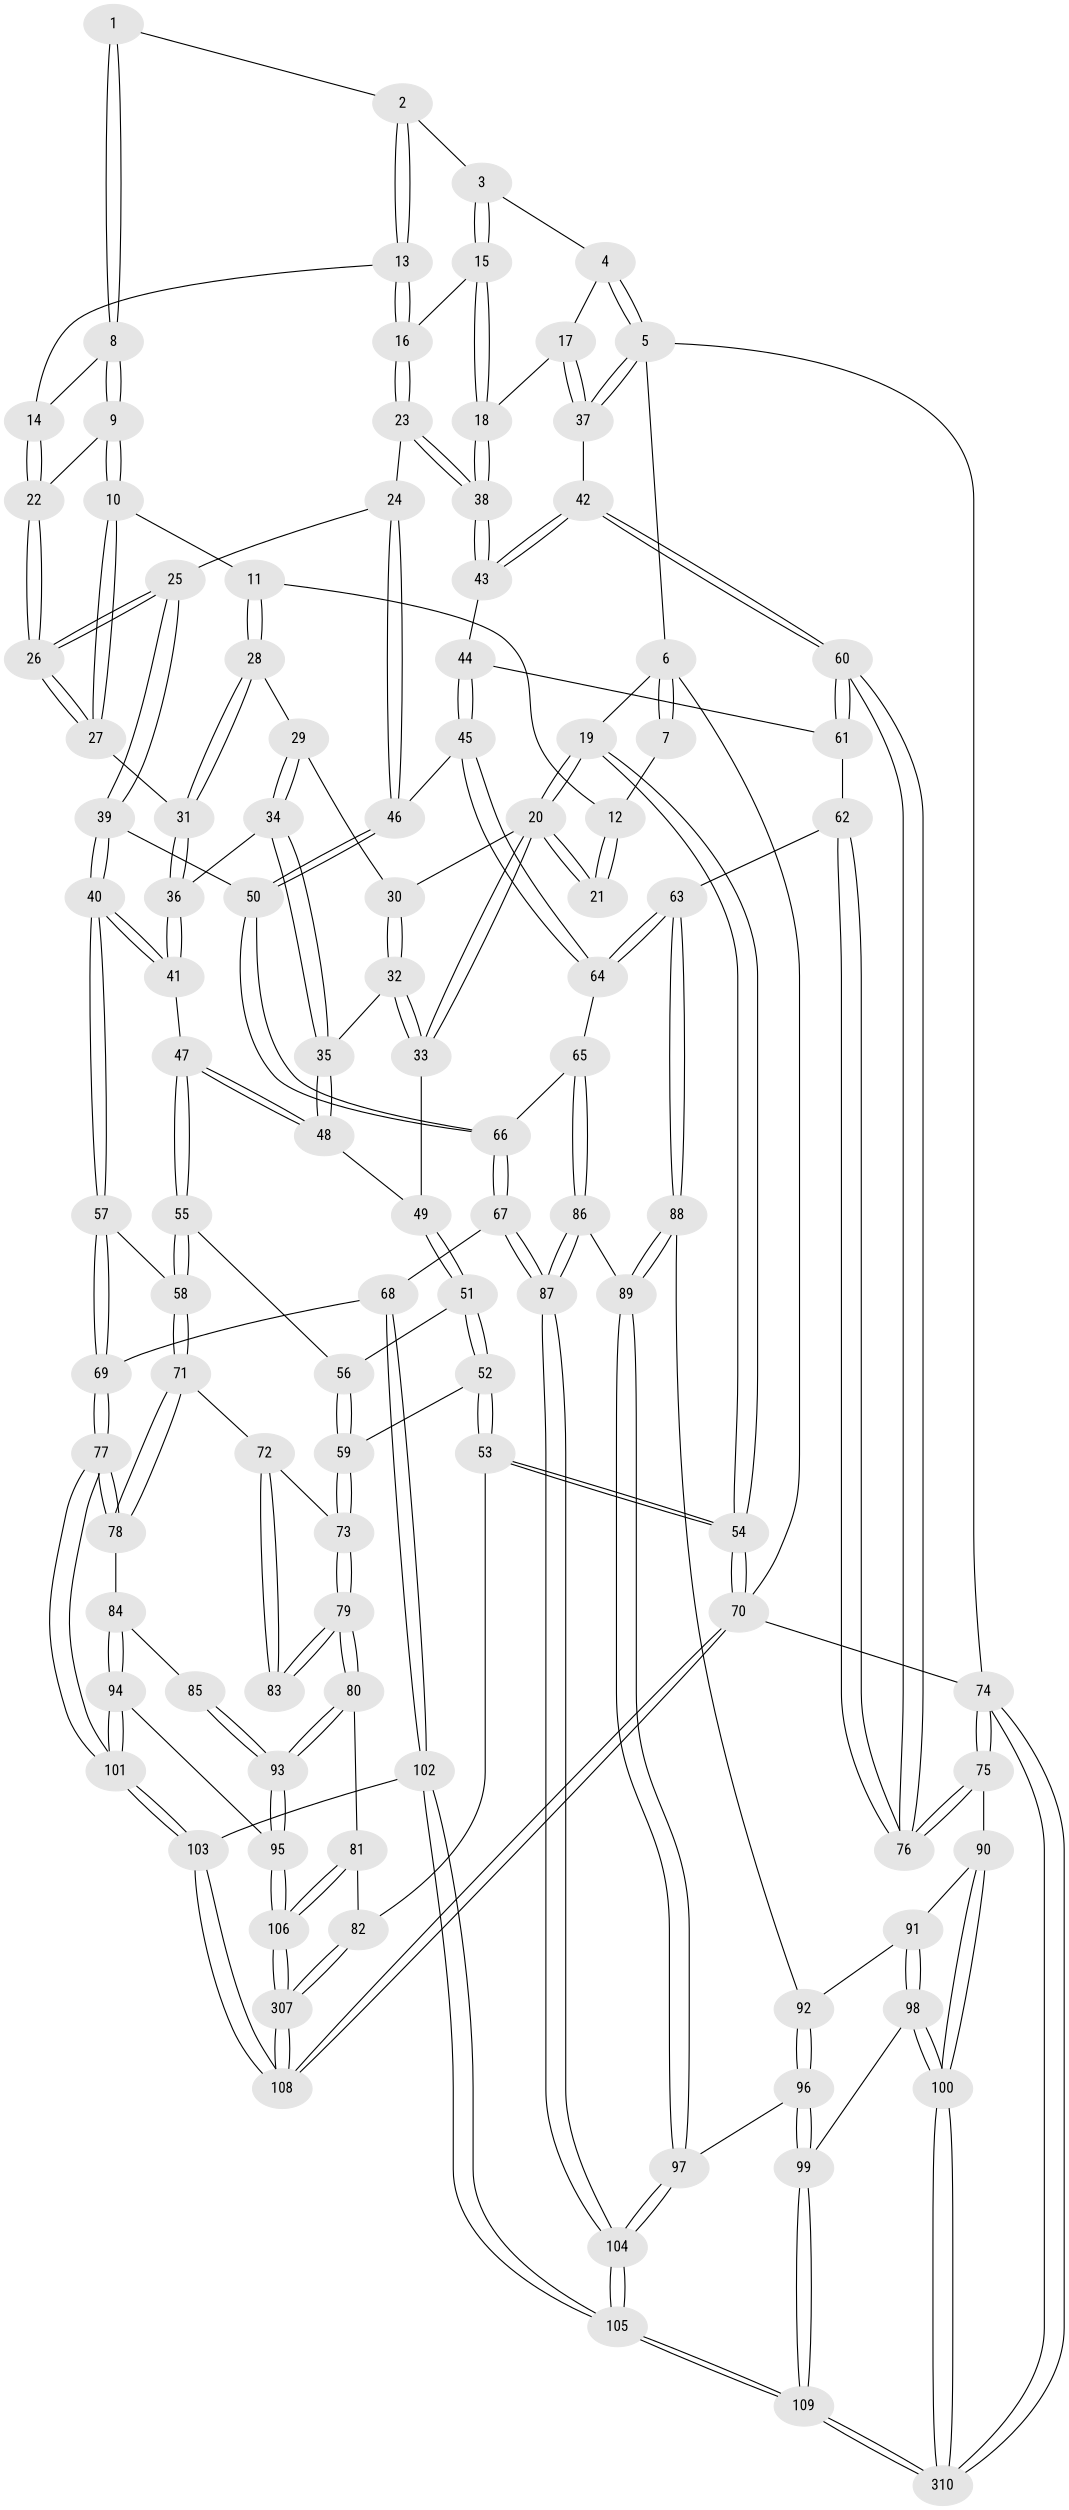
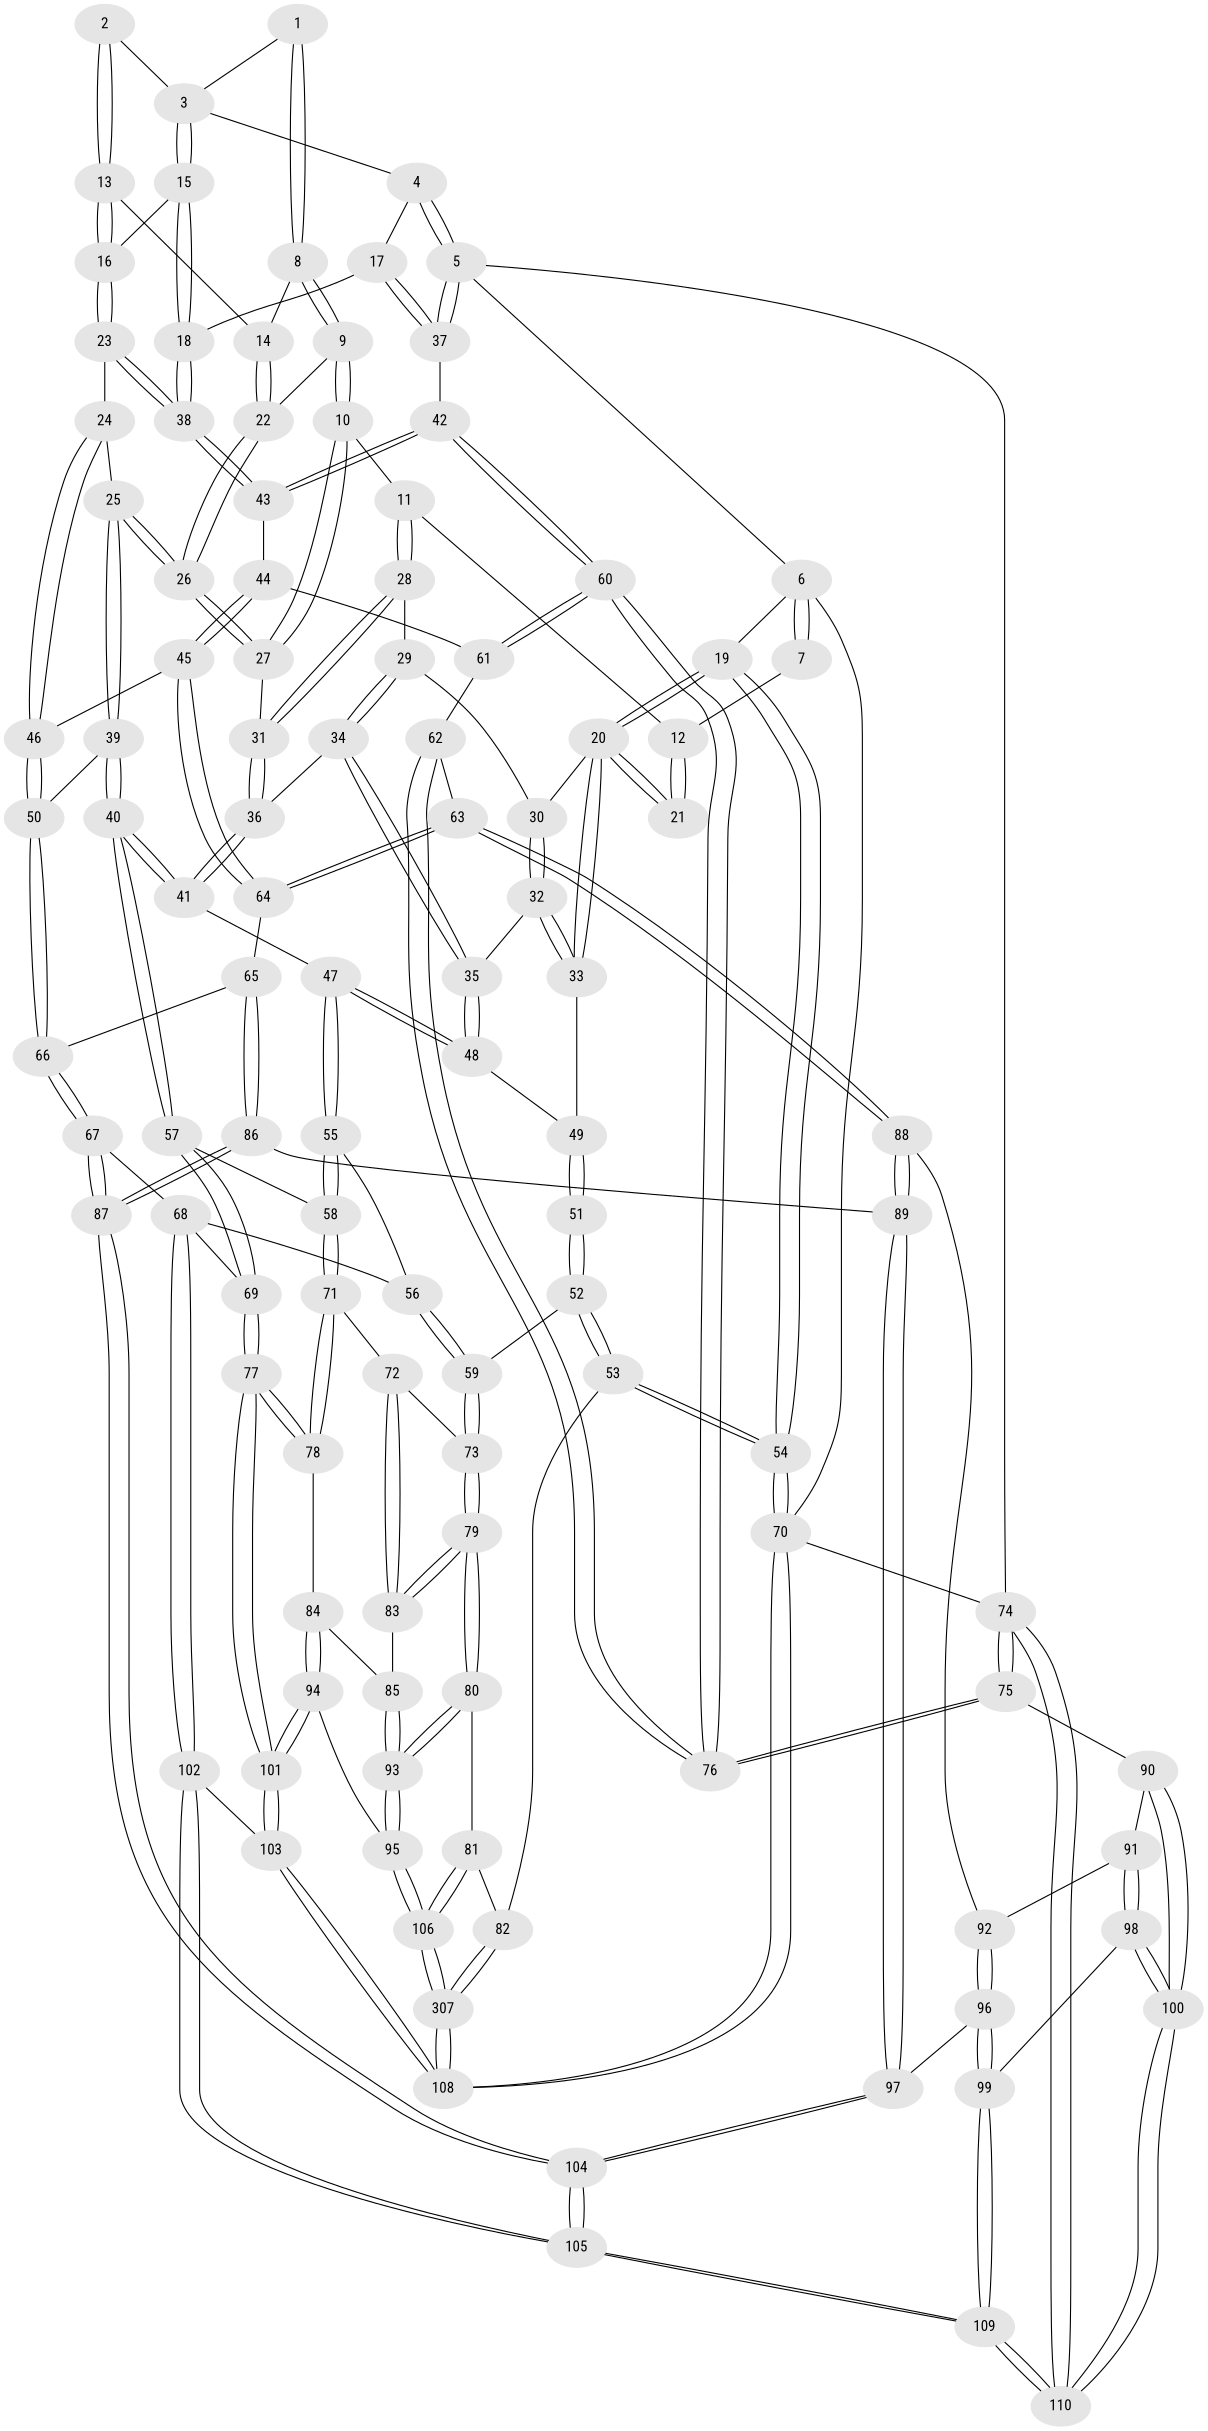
(258, 64) -> (241, 64)
(406, 1334) -> (299, 1250)
none -> (393, 1652)
(943, 2486) -> (1061, 2406)
